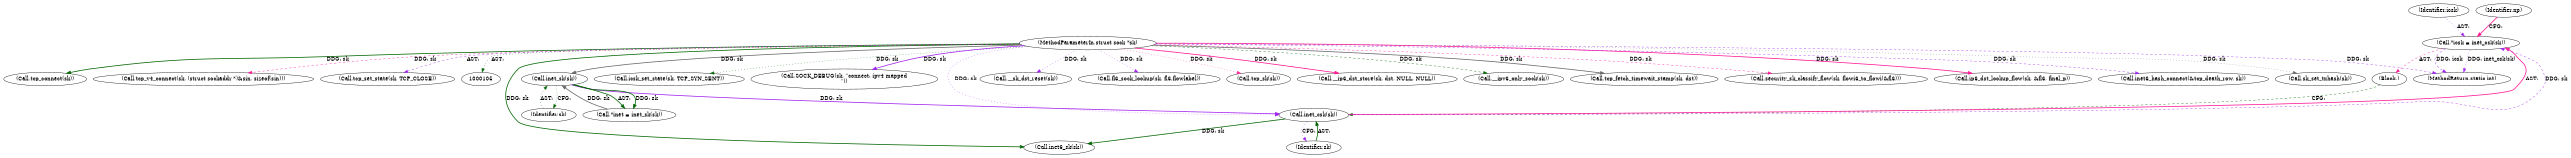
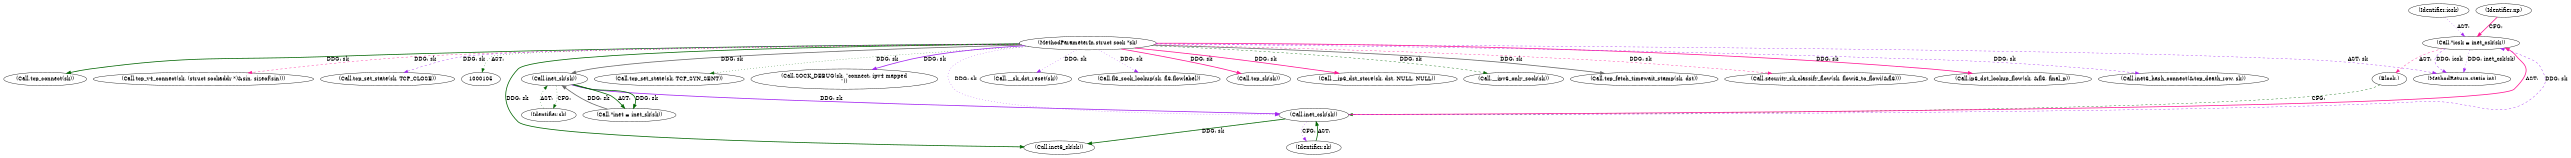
(474, 59) -> (474, 59)
(2358, 59) -> (2358, 59)
(1179, 60) -> (1179, 60)
(669, 79) -> (669, 79)
(2320, 79) -> none
